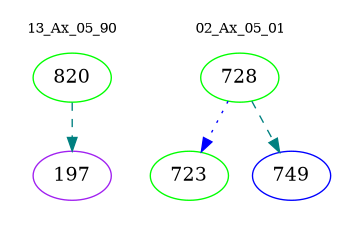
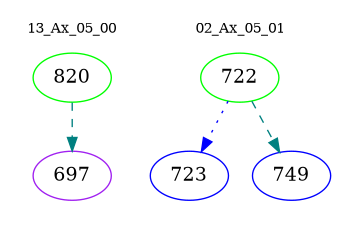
(72, 29) -> (72, 29)
(240, 78) -> (240, 78)
(72, 176) -> (72, 176)
(189, 176) -> (189, 176)
